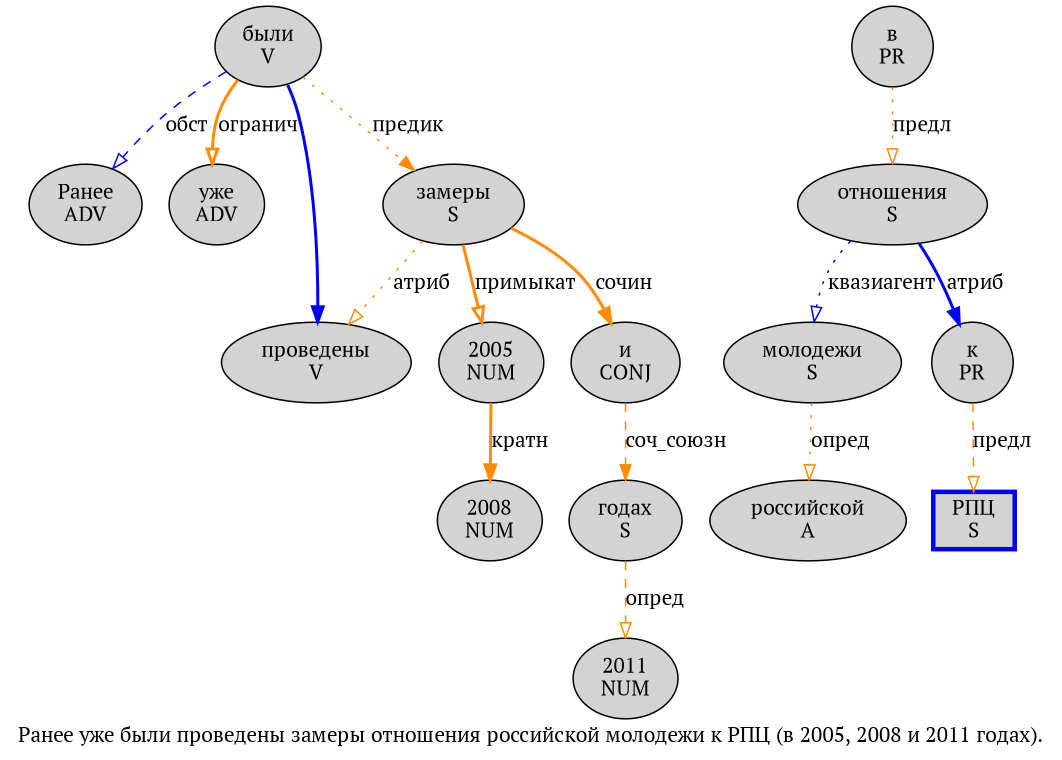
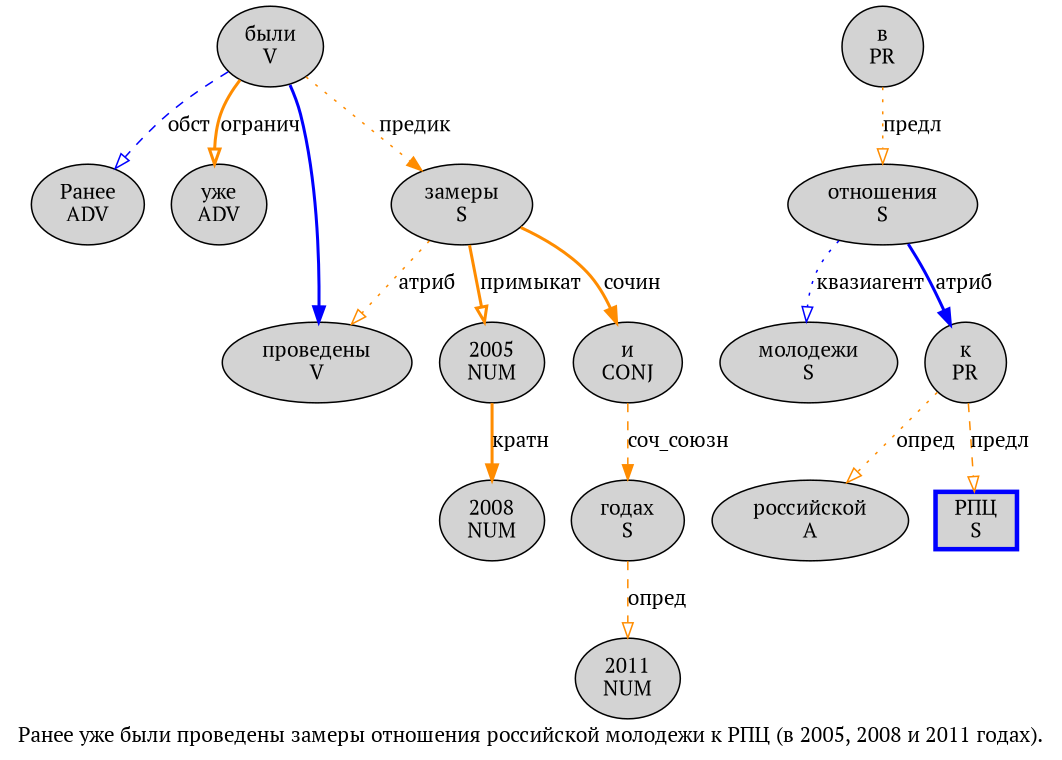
(811, 434) -> (897, 432)
